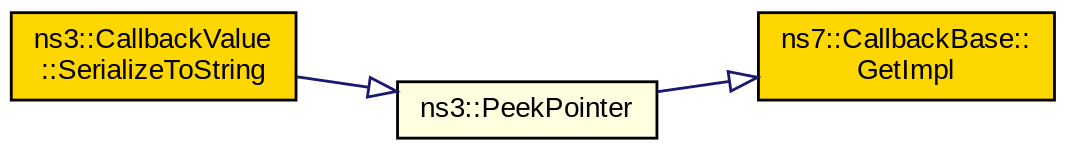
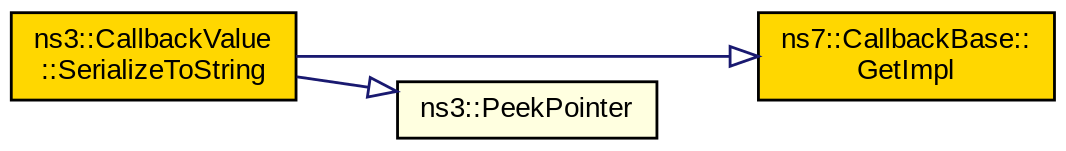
(693, 87) -> (513, 56)
